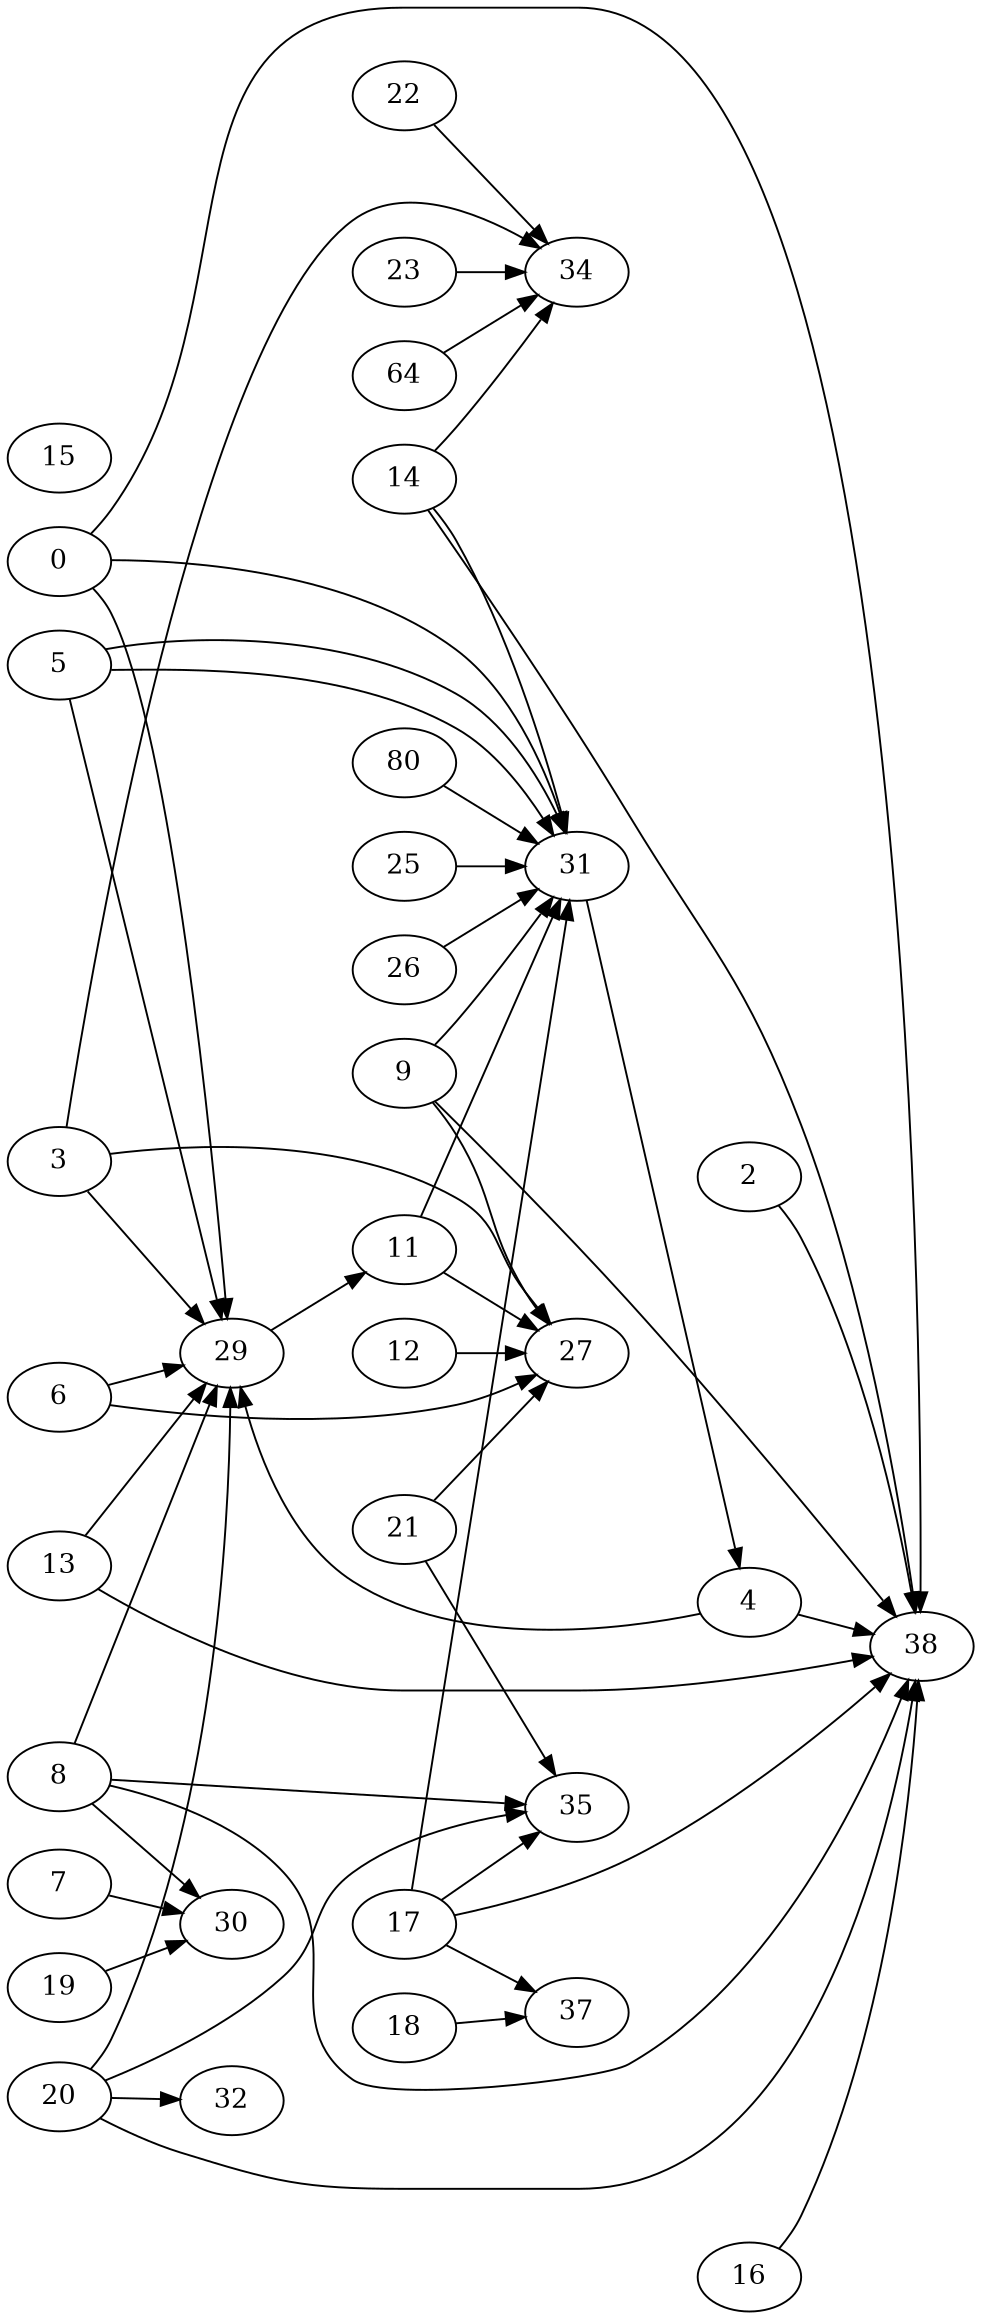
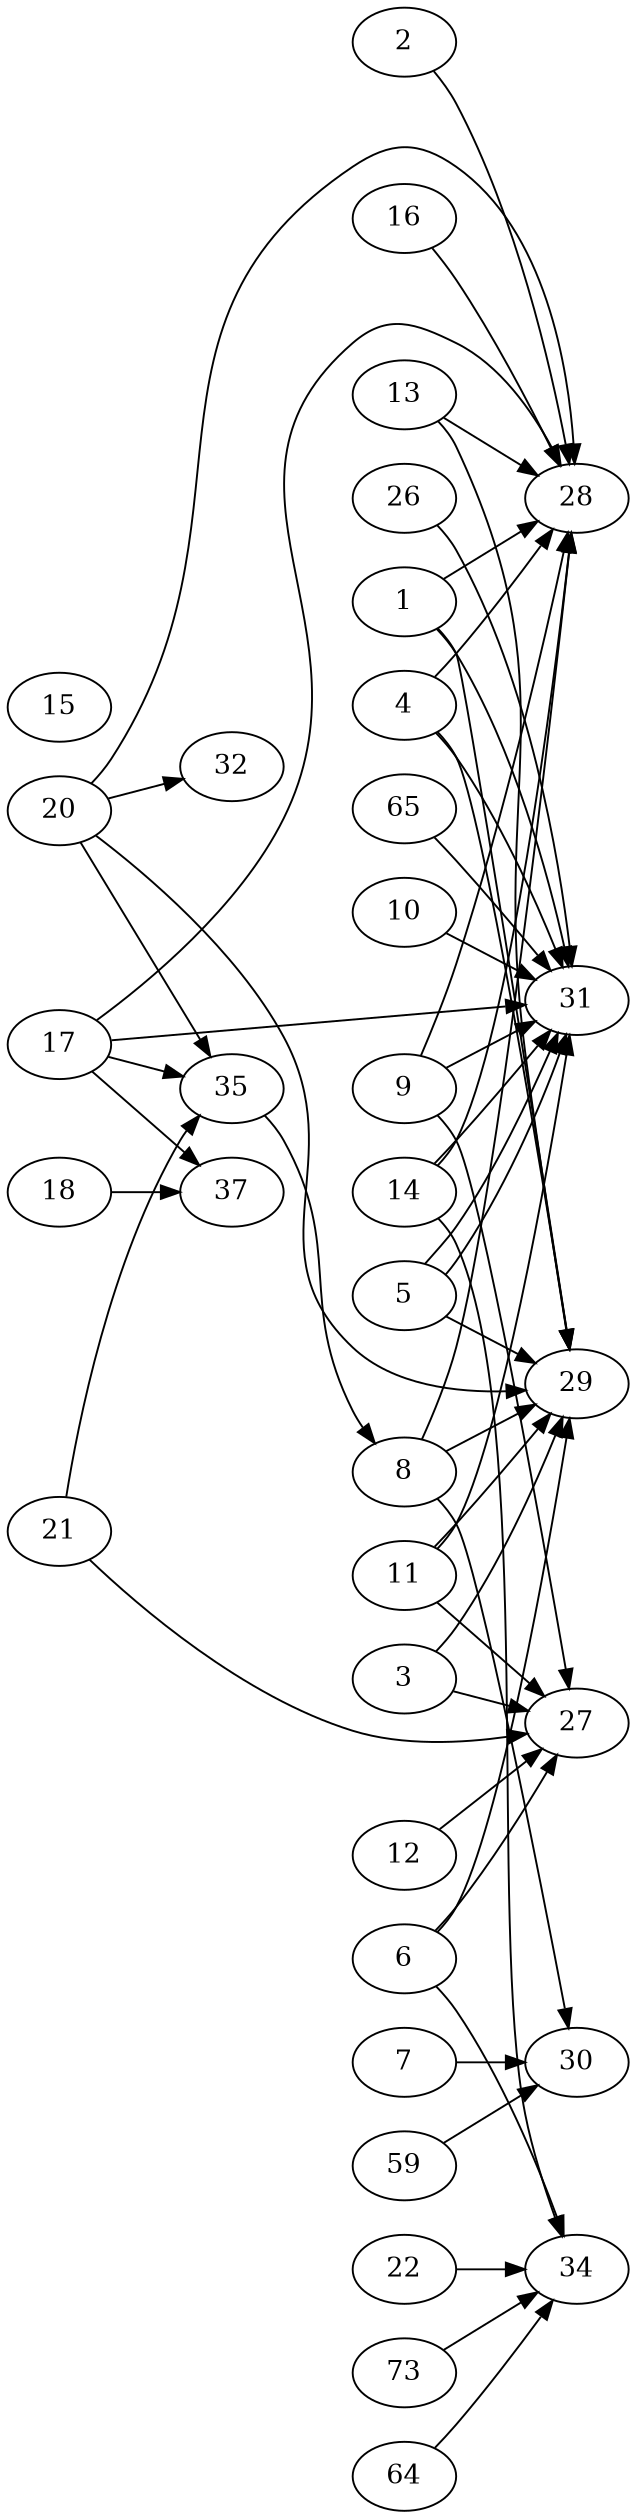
(404, 272) -> (404, 2373)
(59, 562) -> (404, 602)
(178, 596) -> (503, 2091)
(404, 763) -> (404, 912)
(404, 866) -> (404, 809)
(661, 1224) -> (504, 836)
(310, 1306) -> (487, 1489)
(922, 1646) -> (577, 498)
(308, 1791) -> (319, 1269)
(59, 1988) -> (404, 2166)
